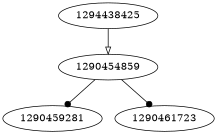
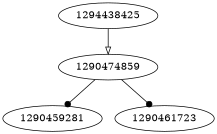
(108, 67) -> (108, 67)
